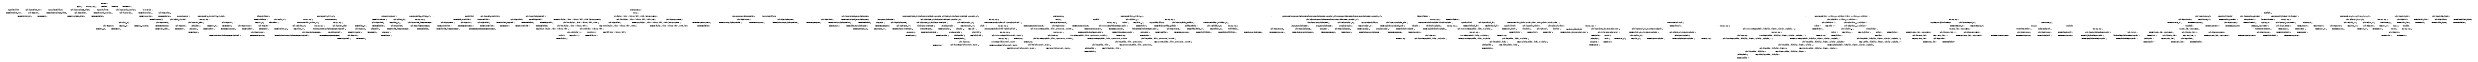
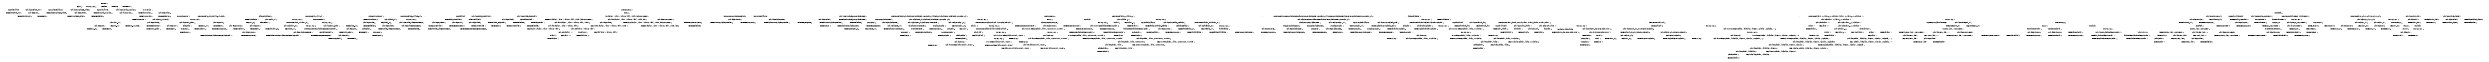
none -> (2013, 36)
